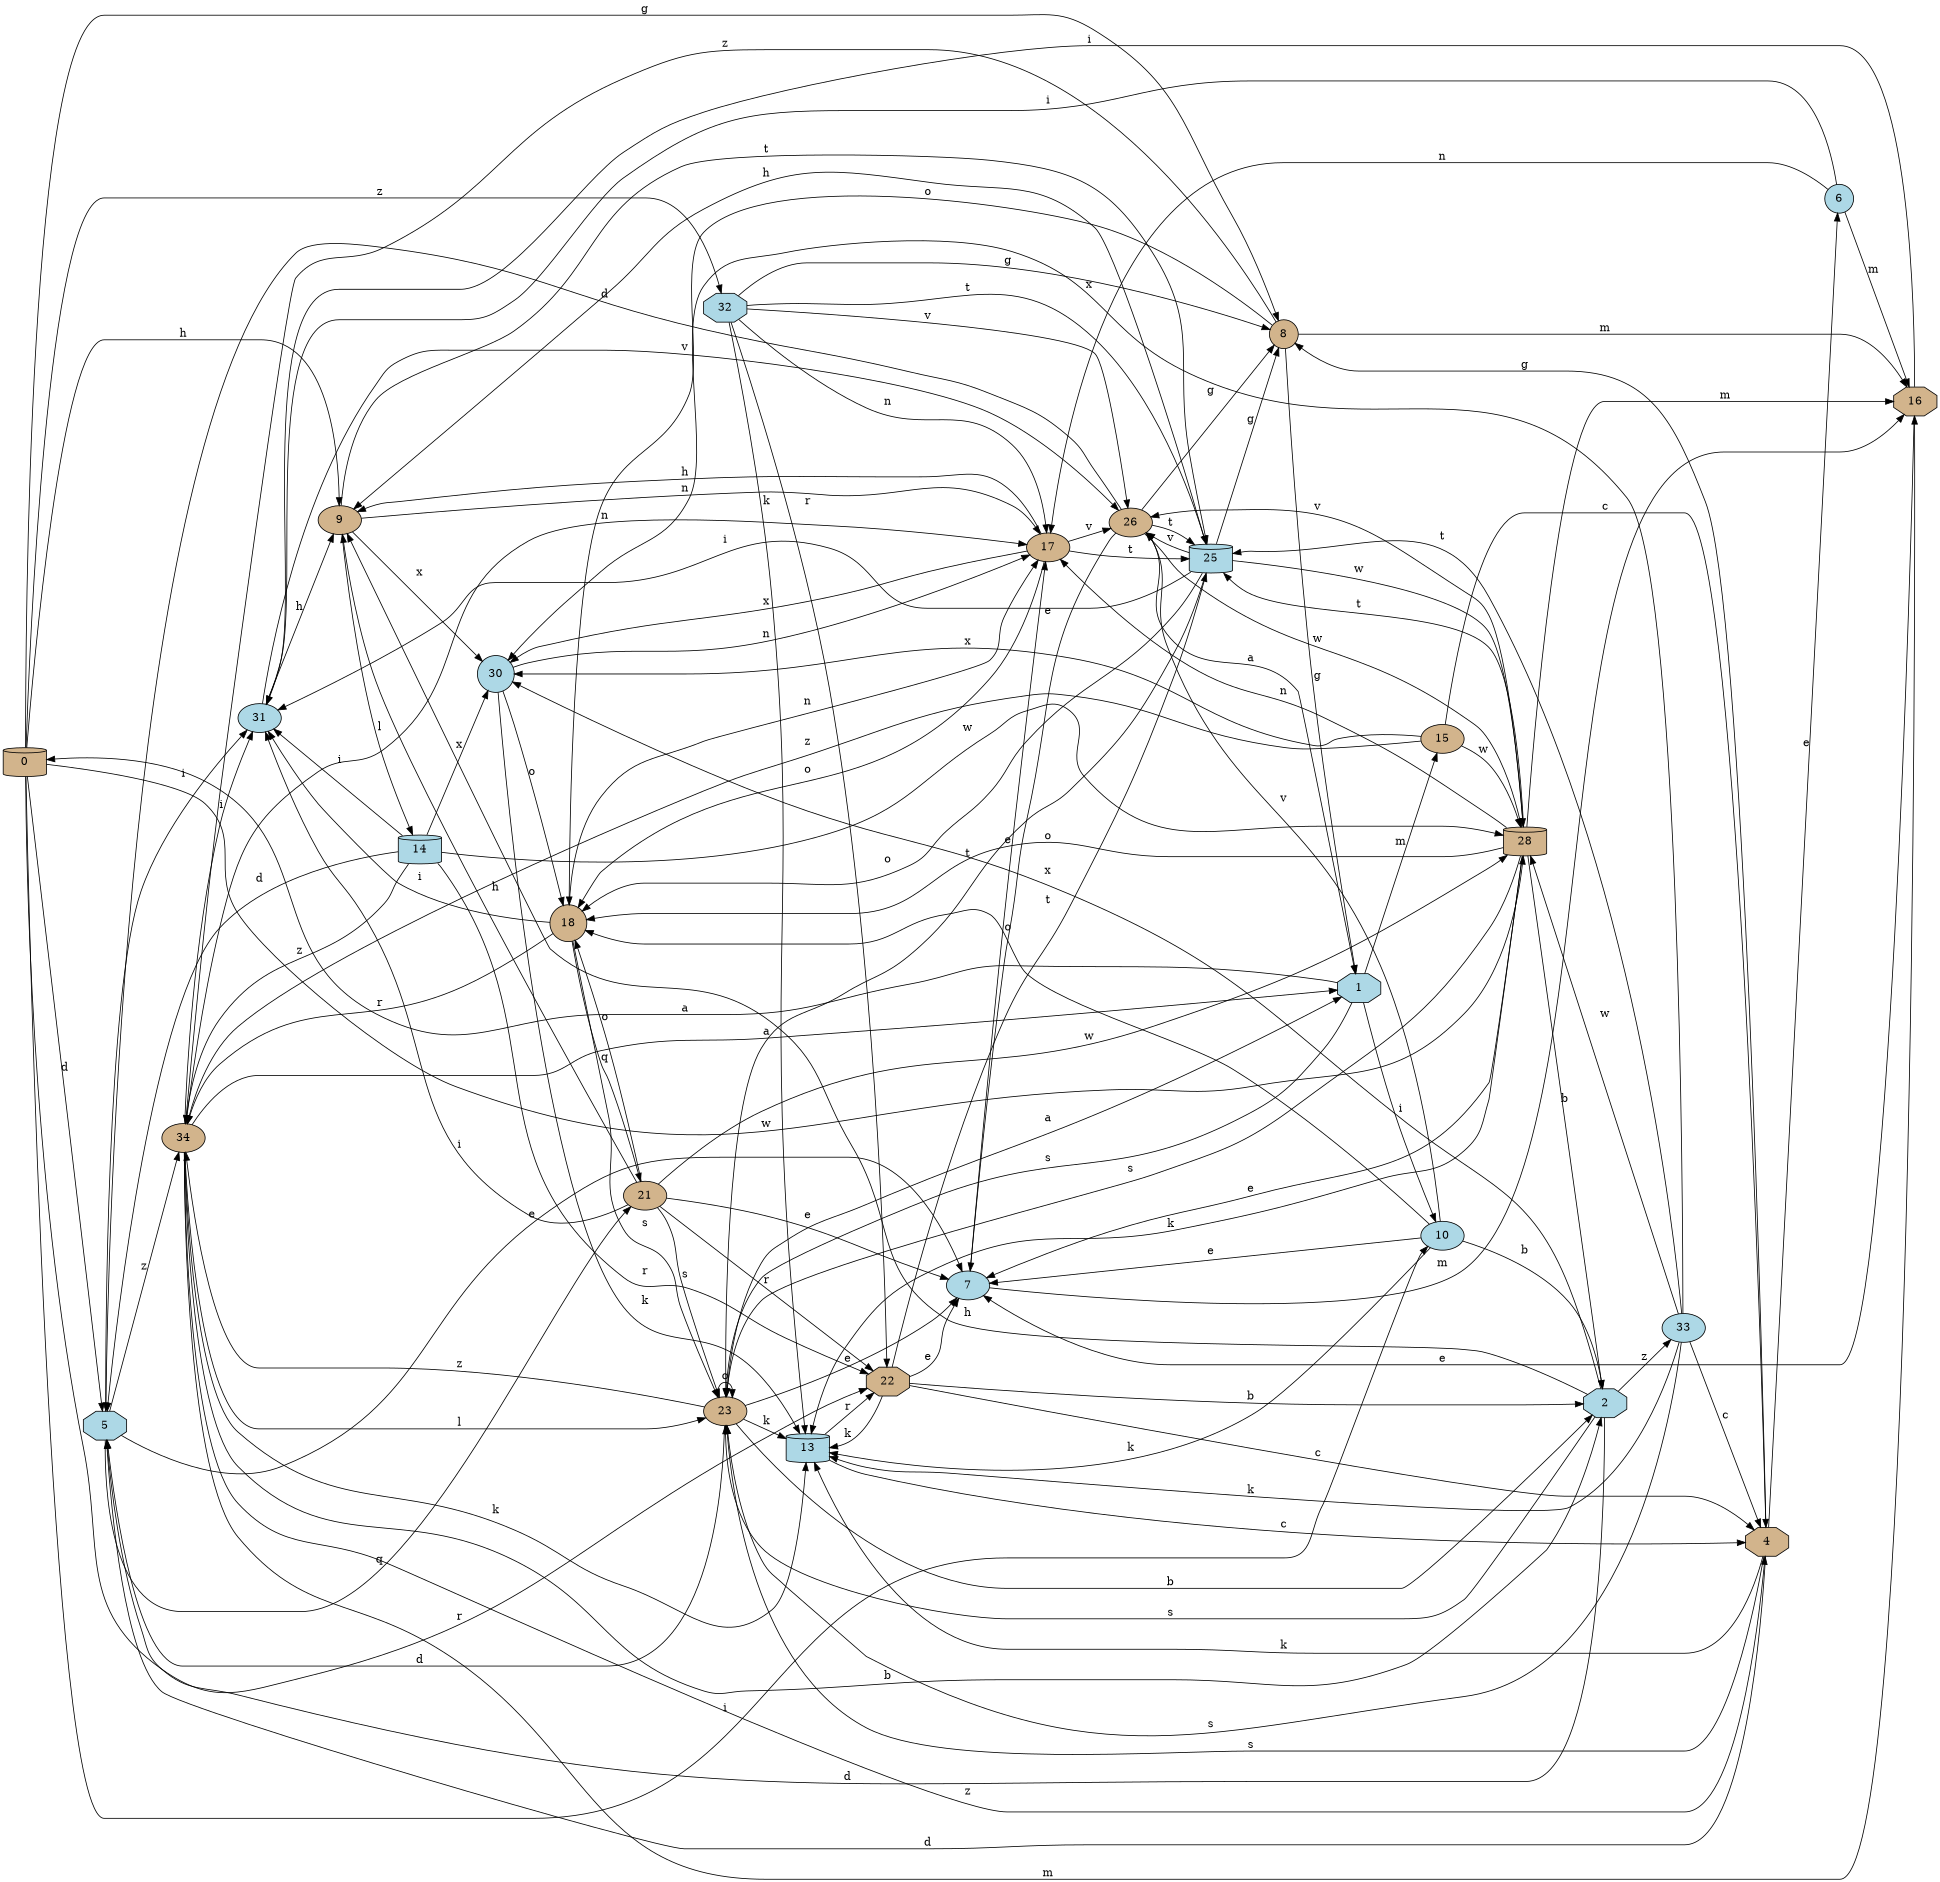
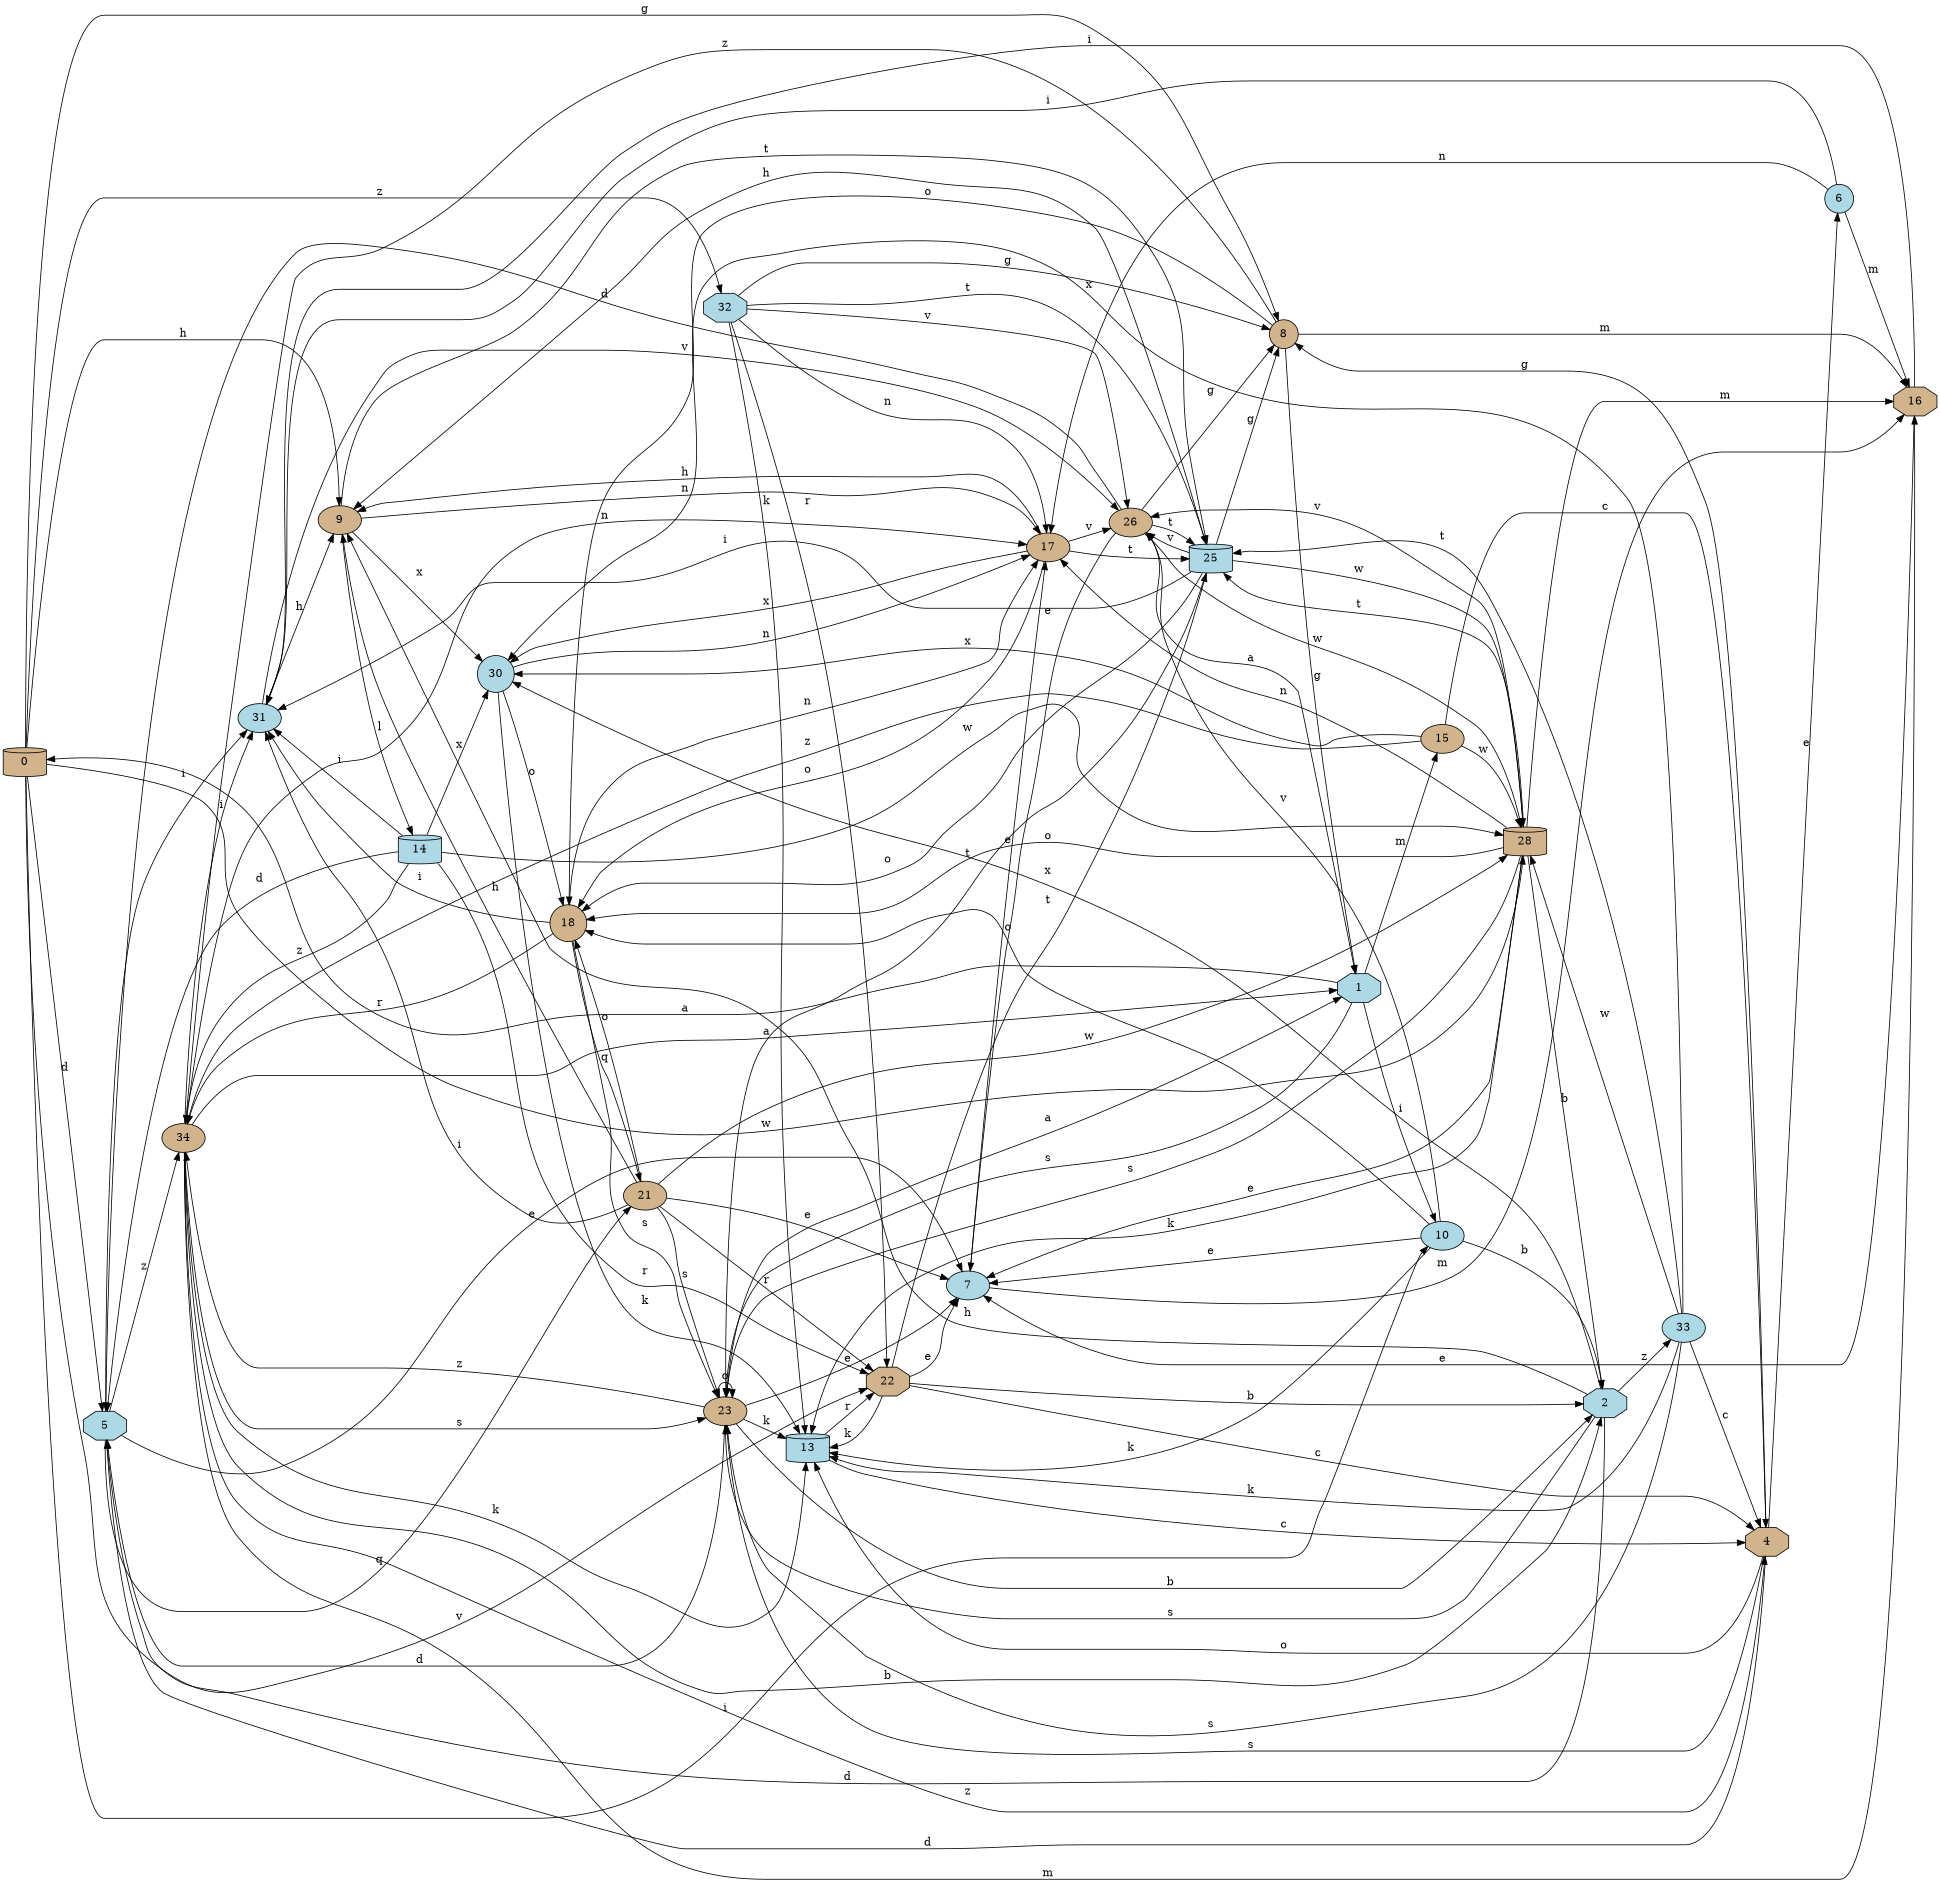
(460, 1423) -> (460, 1423)
(460, 1617) -> (460, 1617)
(1284, 1646) -> (1284, 1646)
